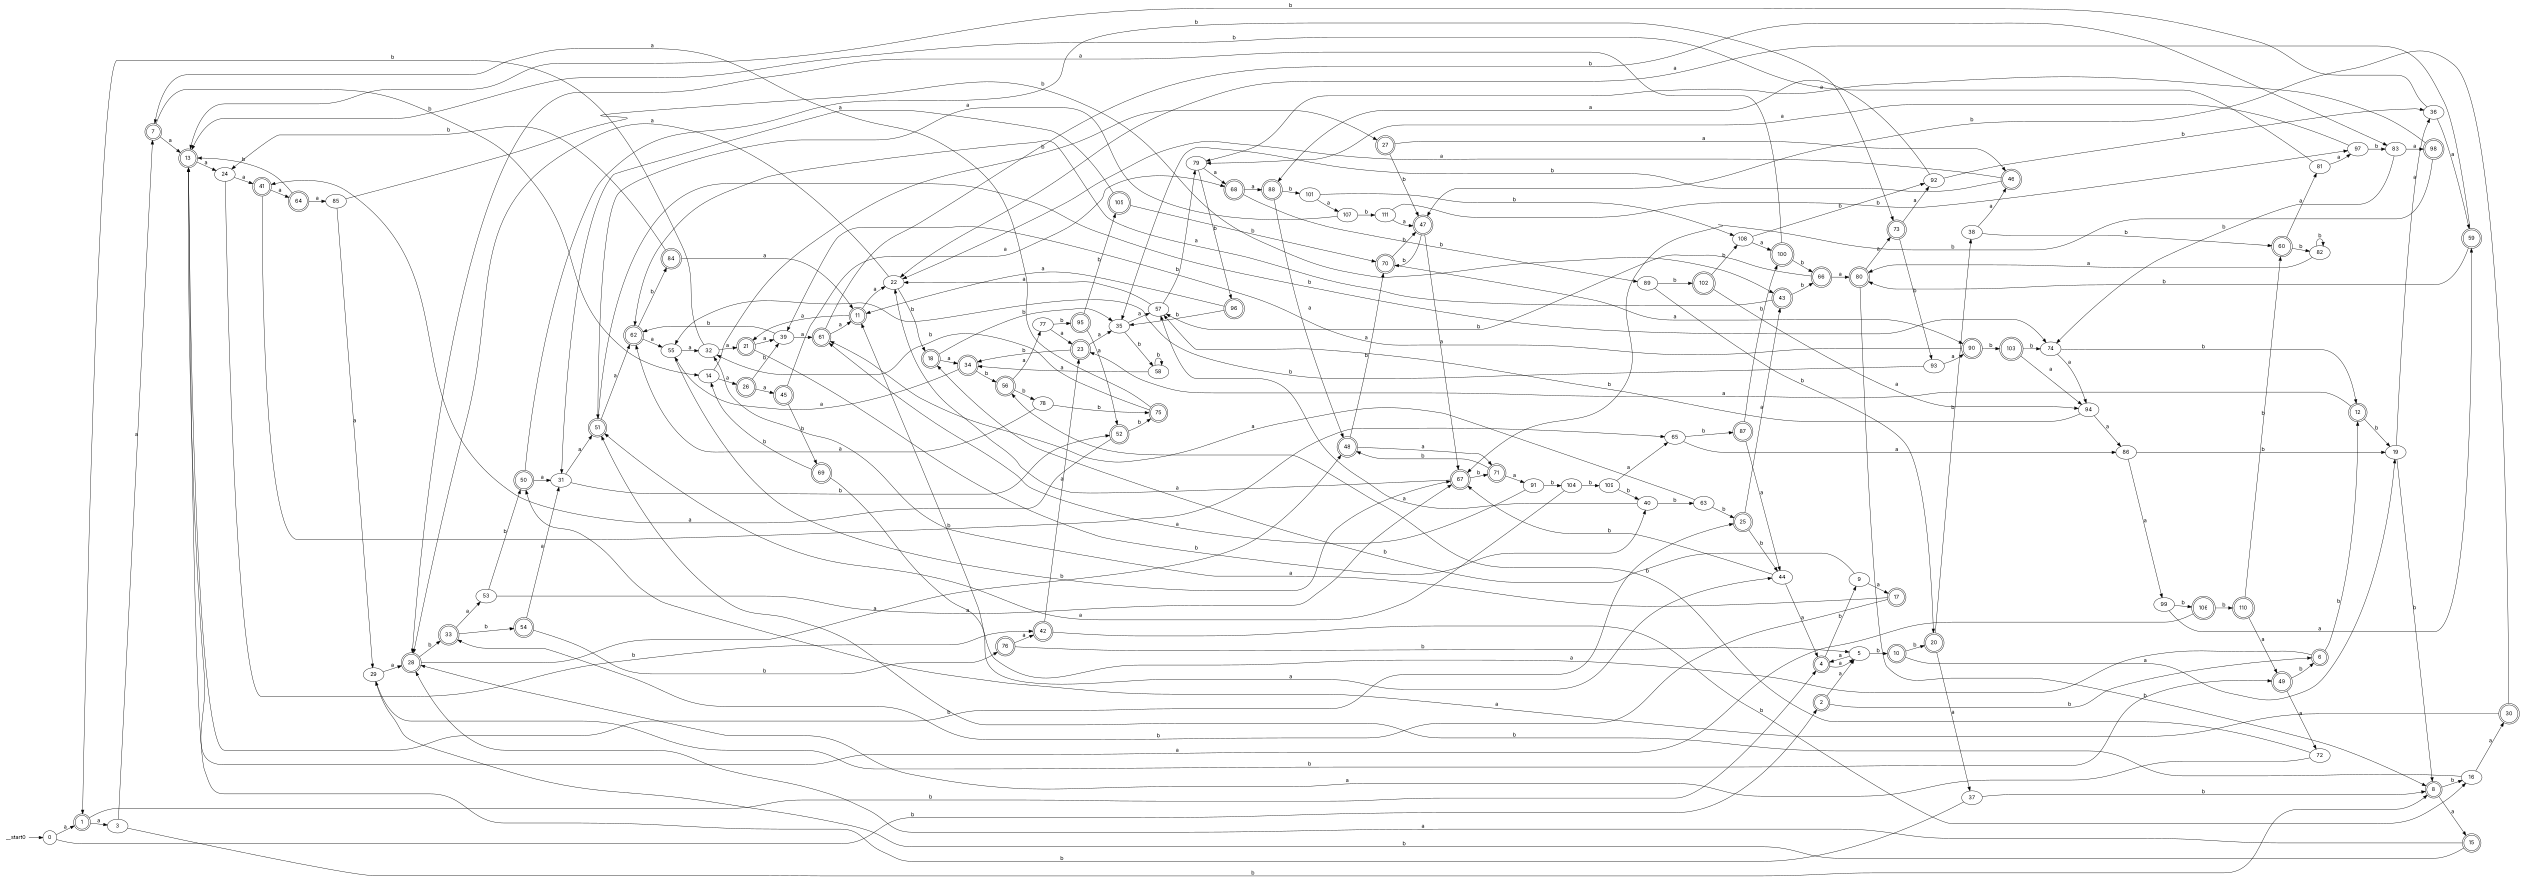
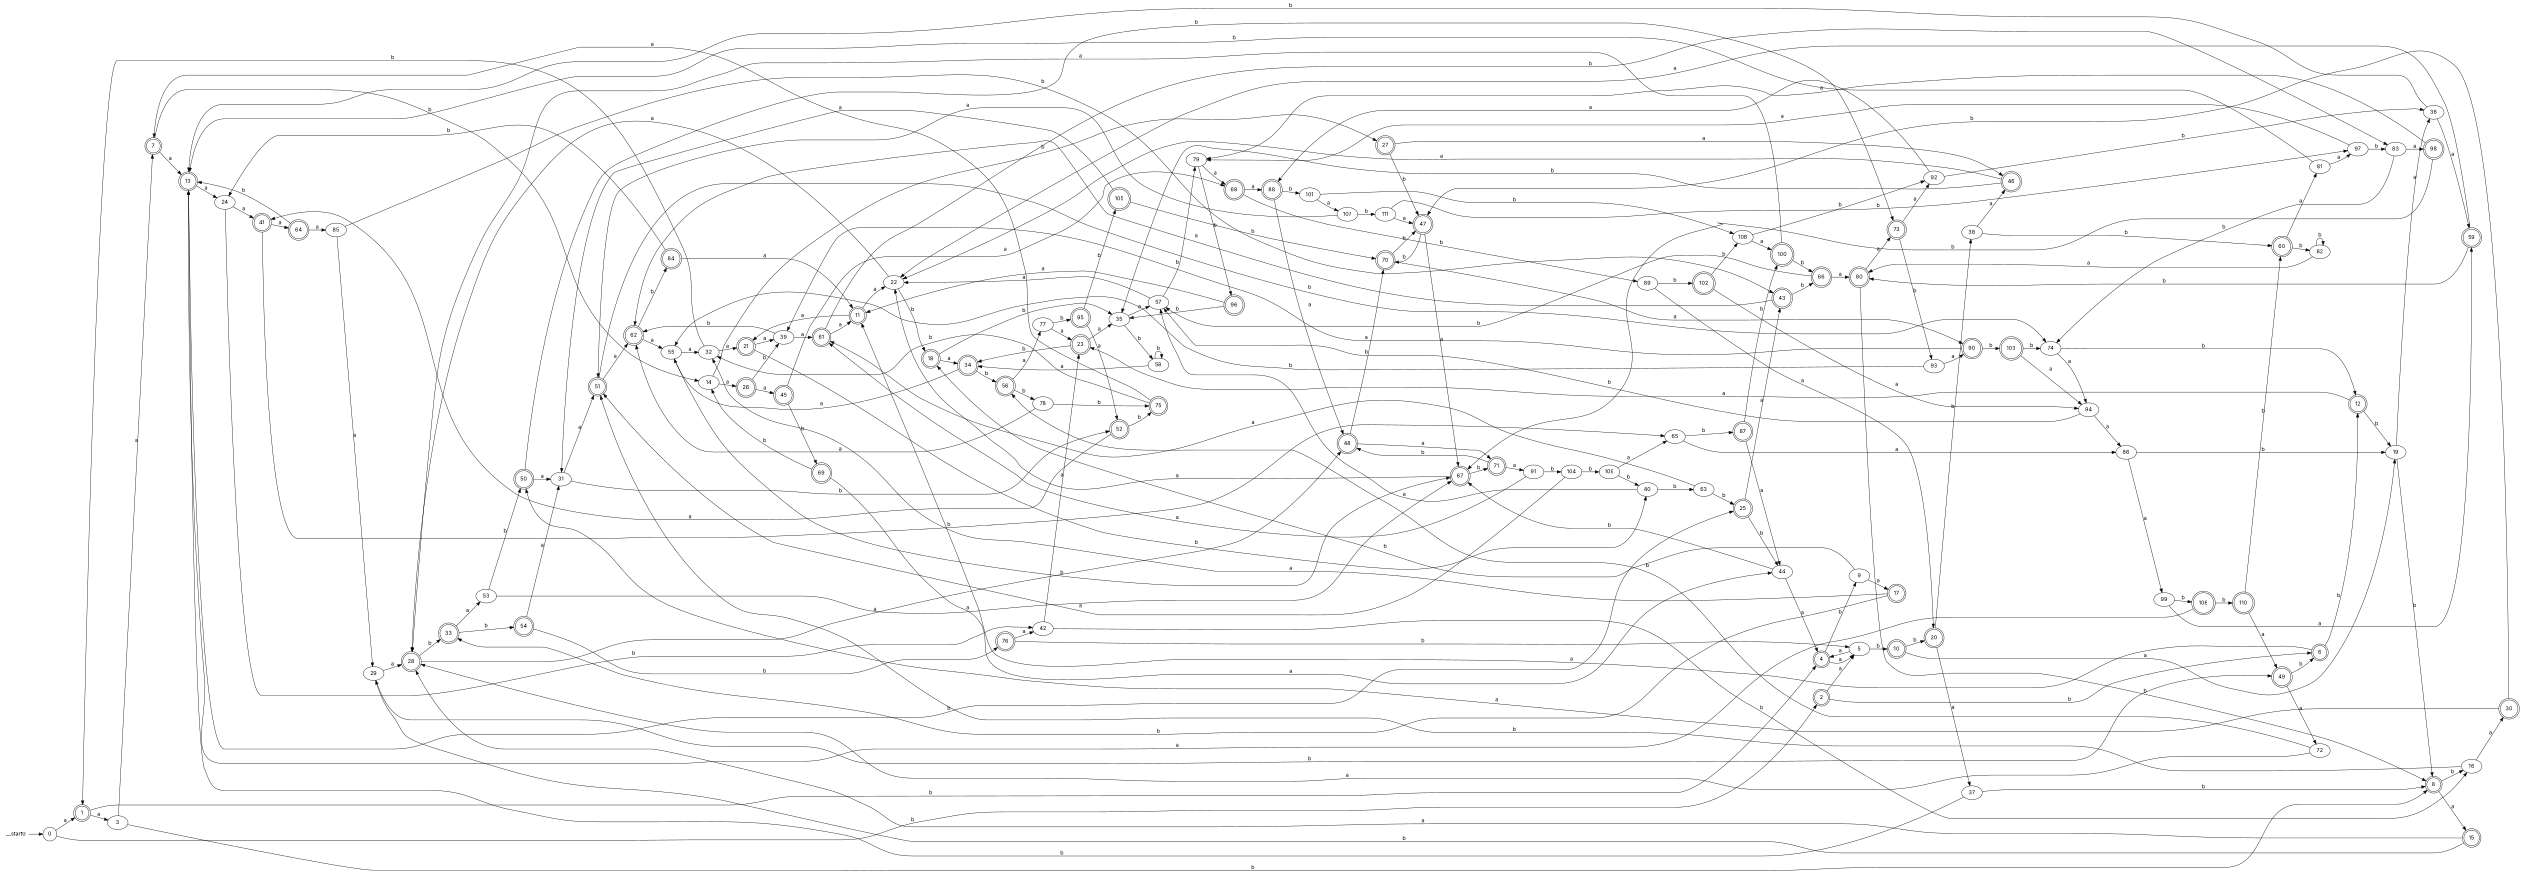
(1803, 381) -> (1803, 381)
(1043, 631) -> (1043, 629)
